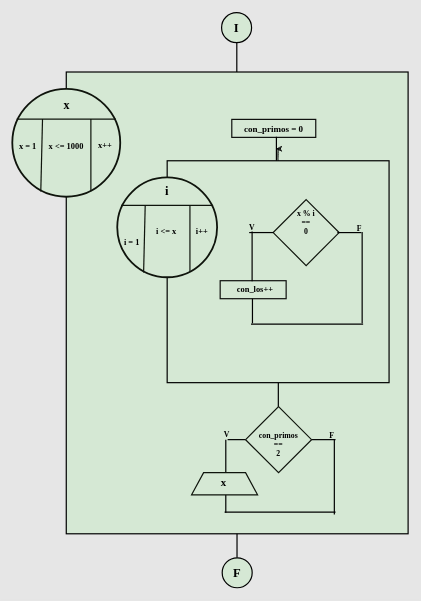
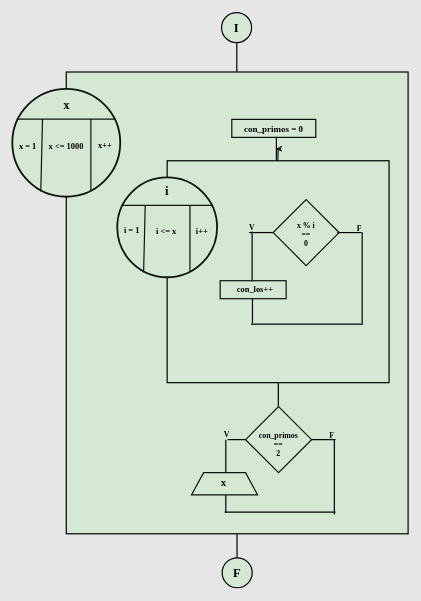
(306, 222) -> (306, 234)
(132, 243) -> (132, 231)
